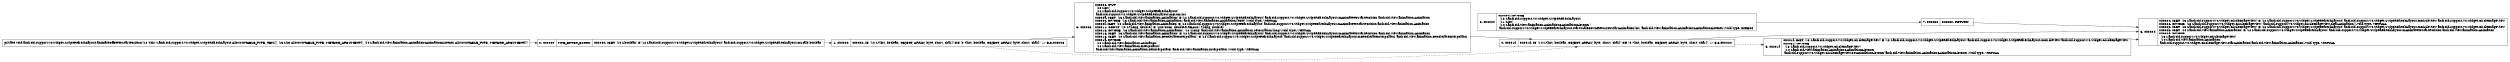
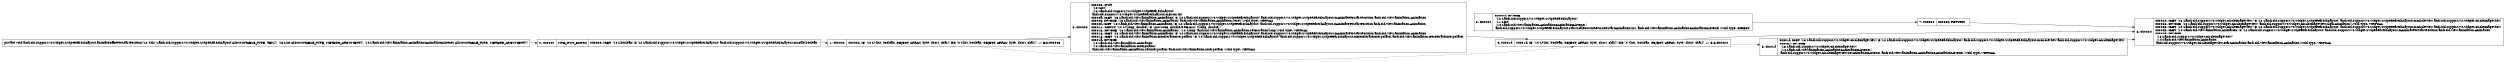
(574, 43) -> (572, 43)
